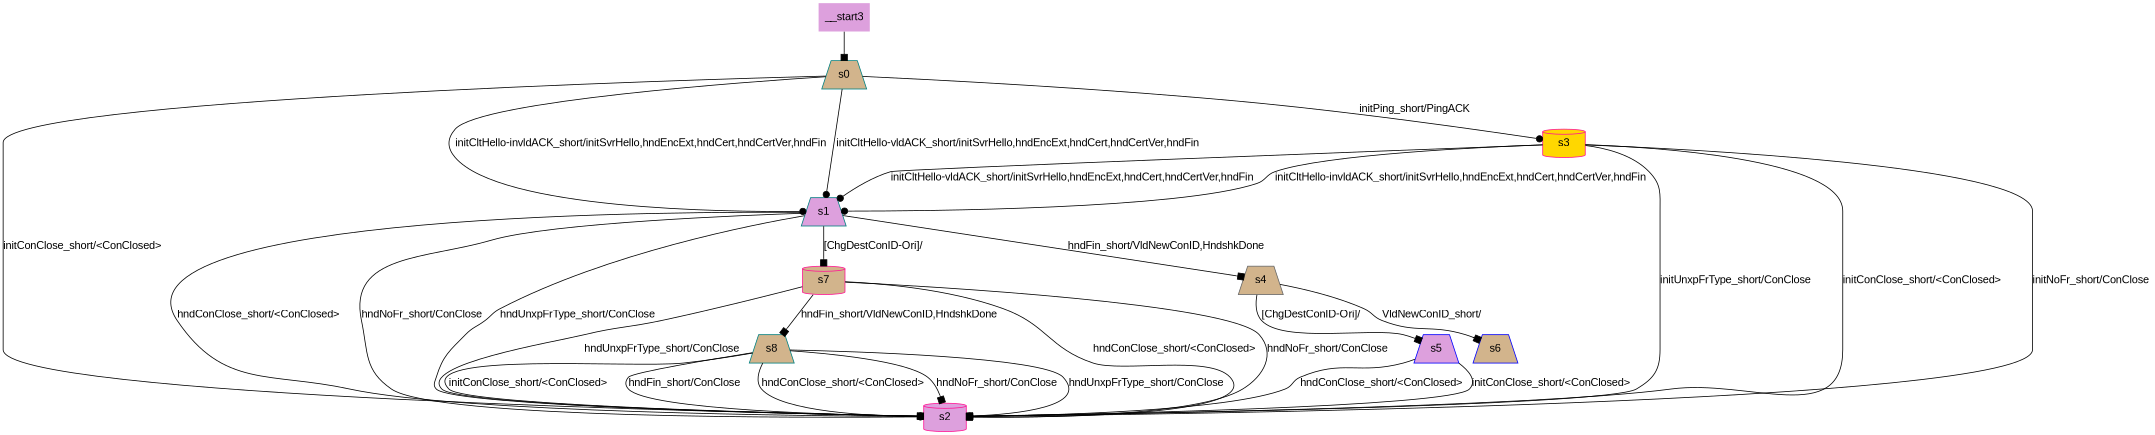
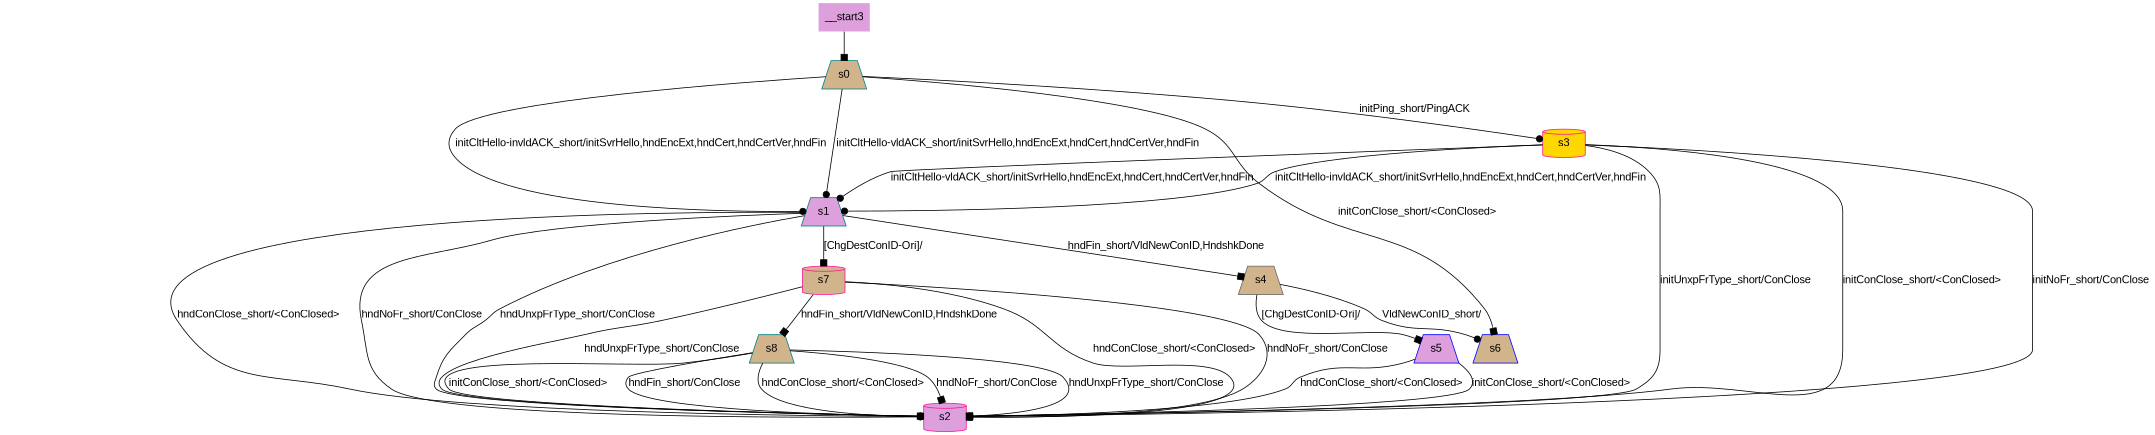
(3, 291) -> (1210, 132)
(1376, 317) -> (1376, 317)
